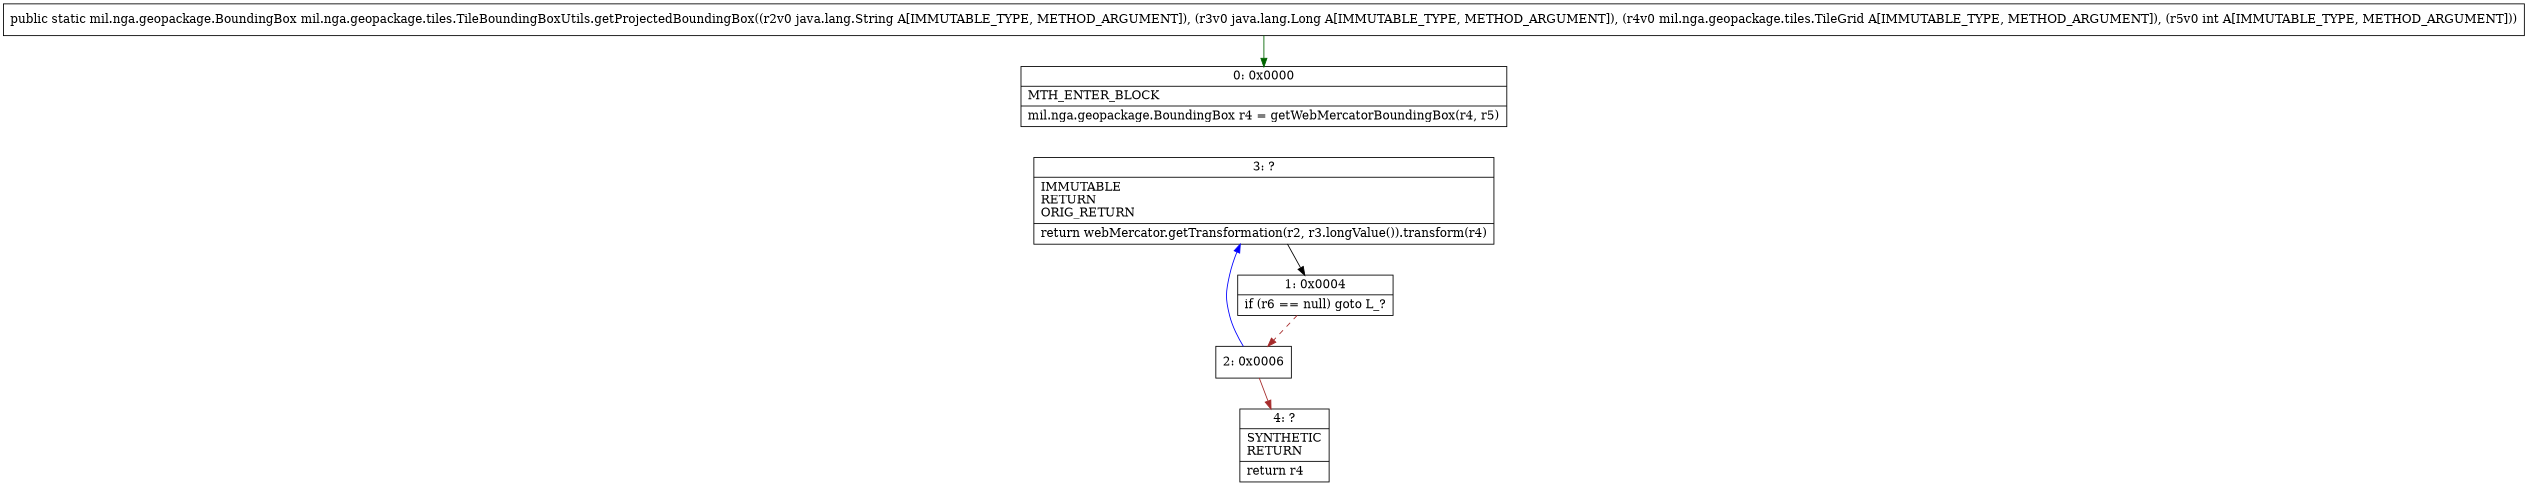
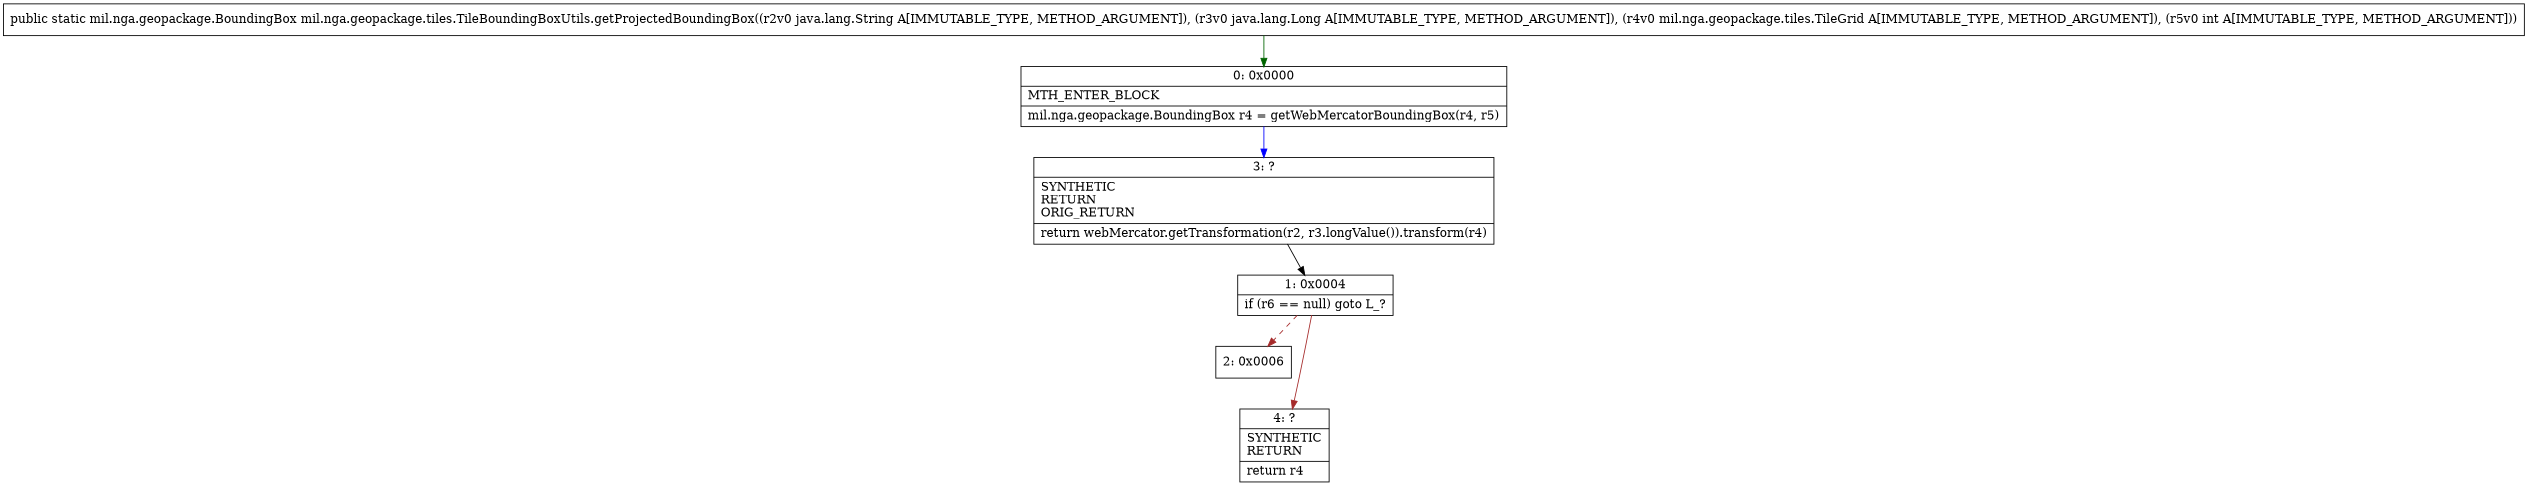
(1081, 187) -> (1078, 187)
(1227, 300) -> (1264, 138)
(1264, 389) -> (1303, 358)
